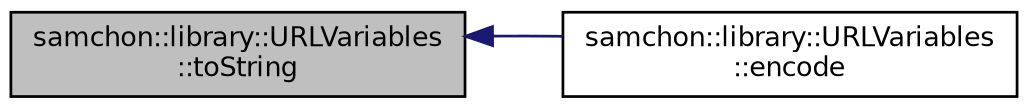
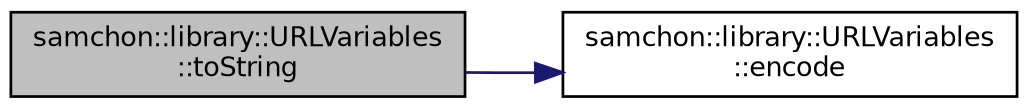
(528, 36) -> (500, 73)
